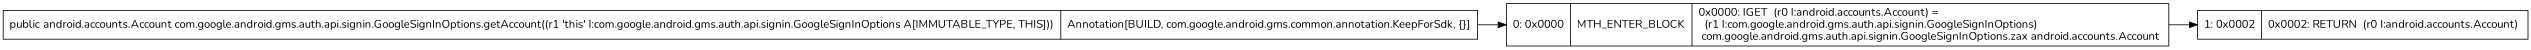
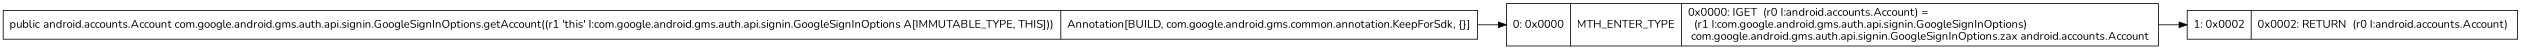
(1631, 24) -> (1626, 24)
